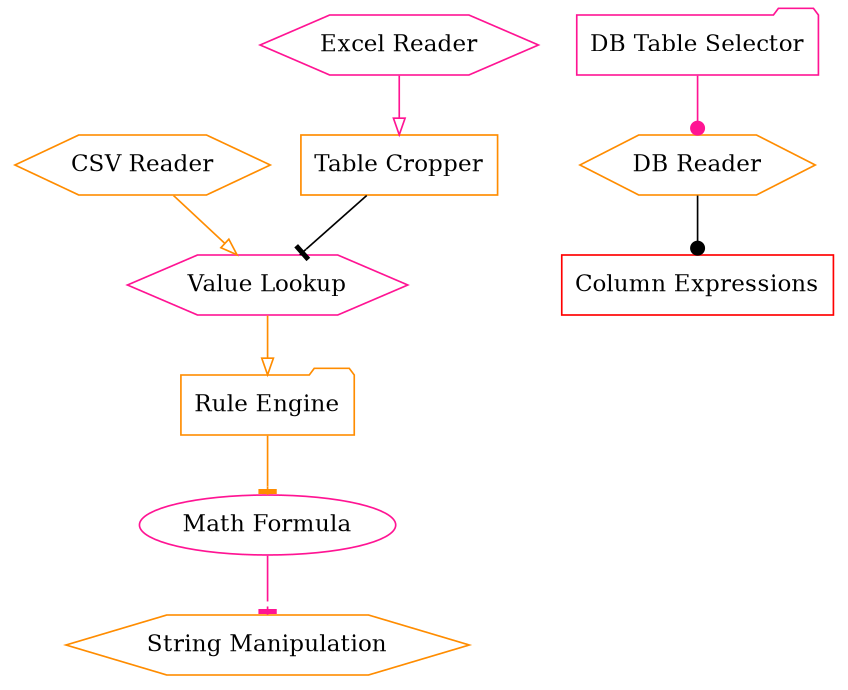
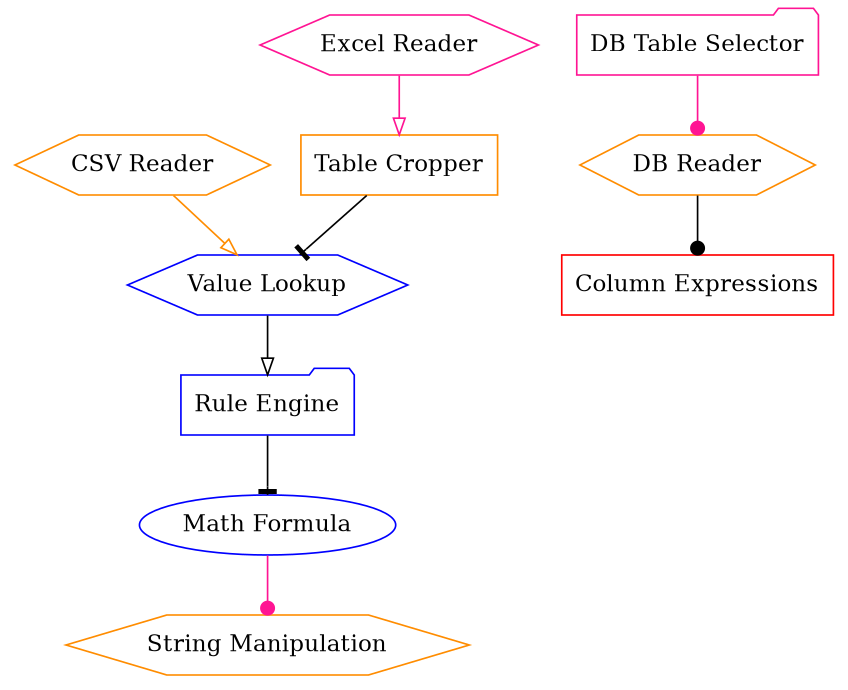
(268, 285) -> (268, 285)
(268, 337) -> (268, 337)
(268, 405) -> (268, 405)
(268, 461) -> (268, 461)
(268, 525) -> (268, 525)
(268, 578) -> (268, 578)
